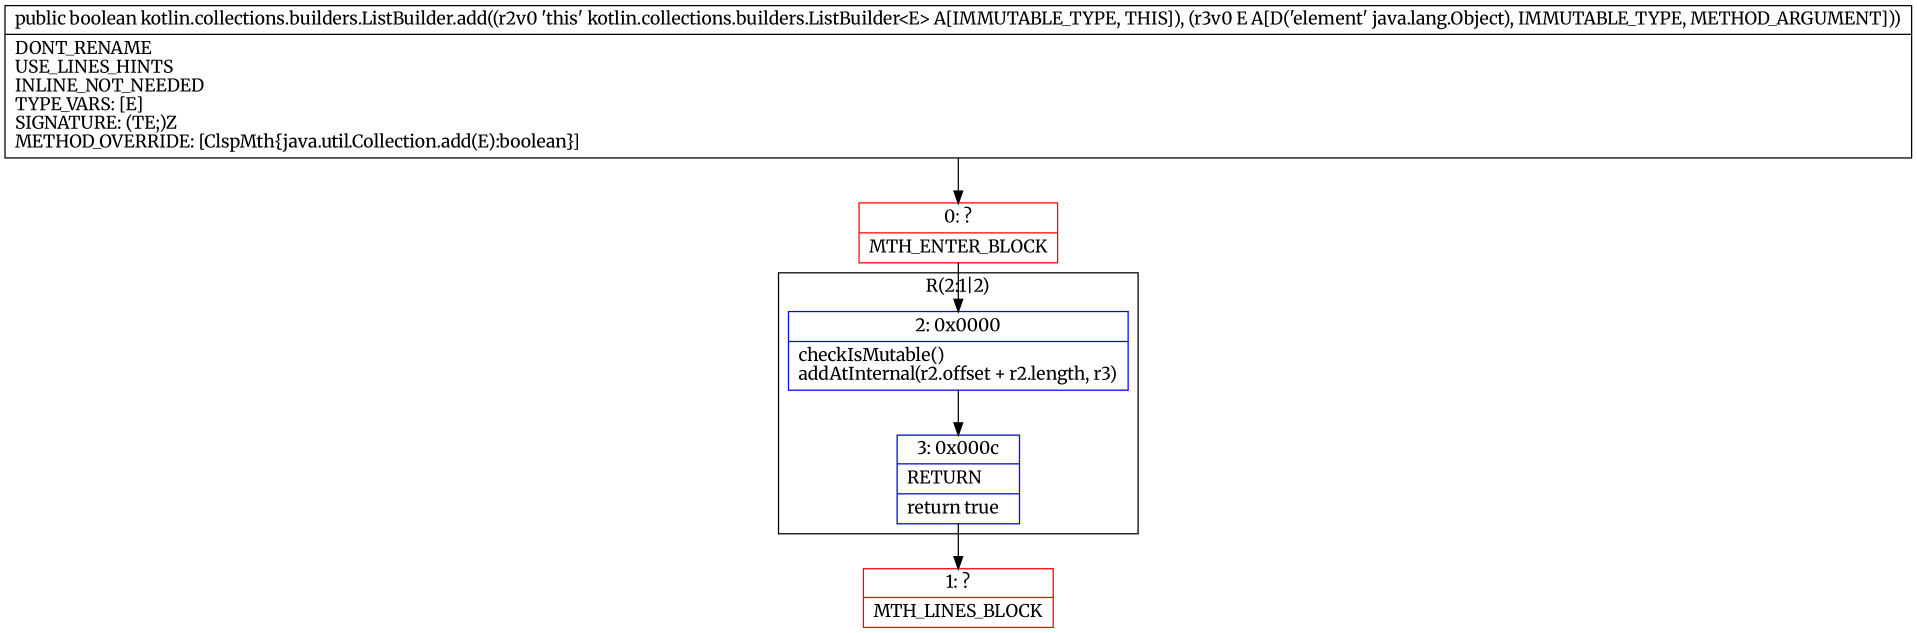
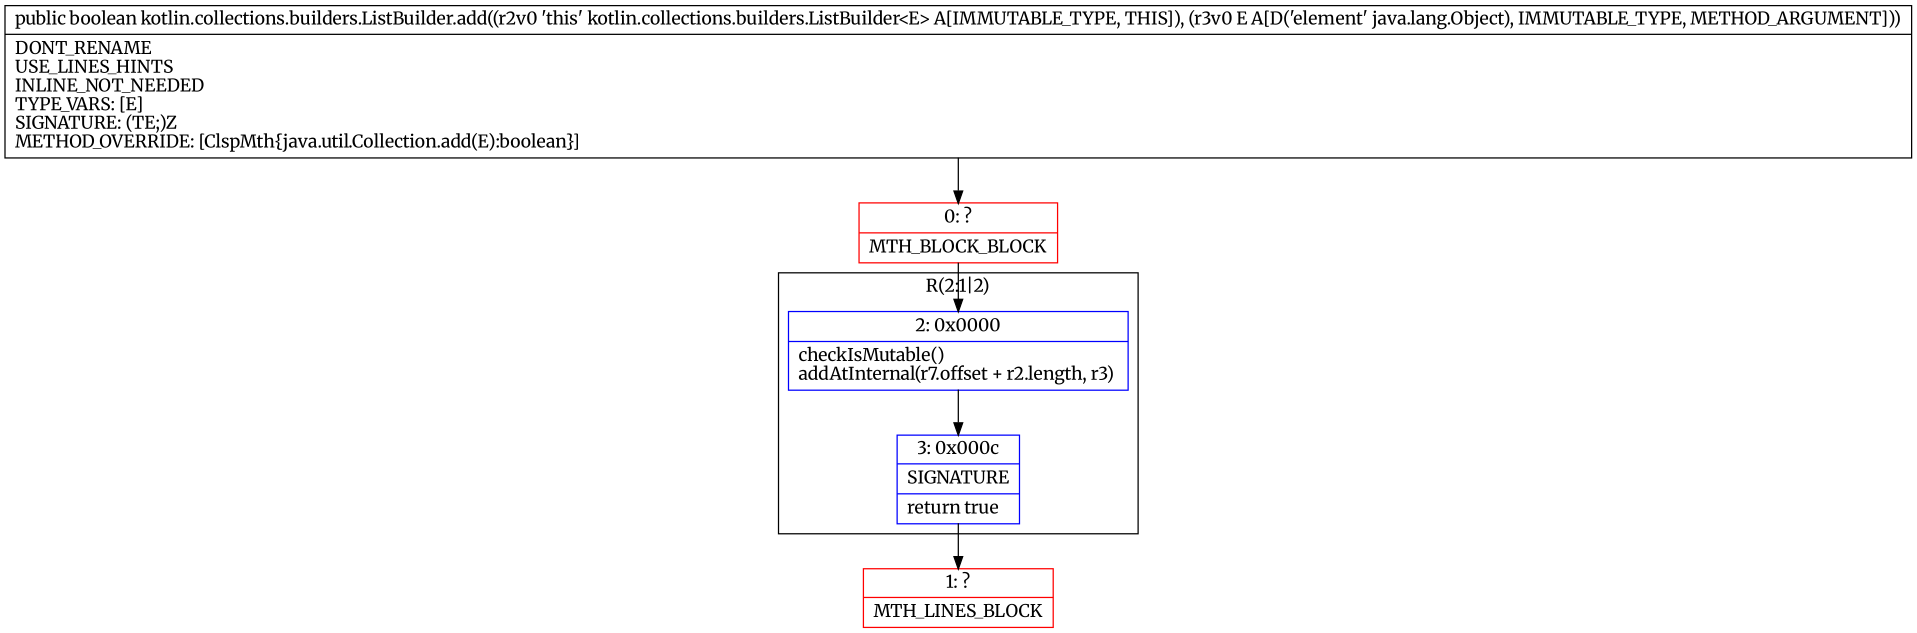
(958, 247) -> (958, 247)
(958, 375) -> (956, 375)
(945, 478) -> (958, 478)
